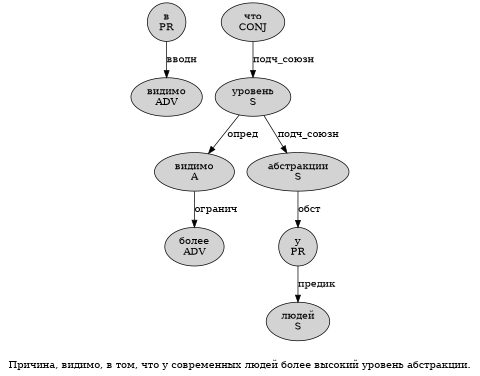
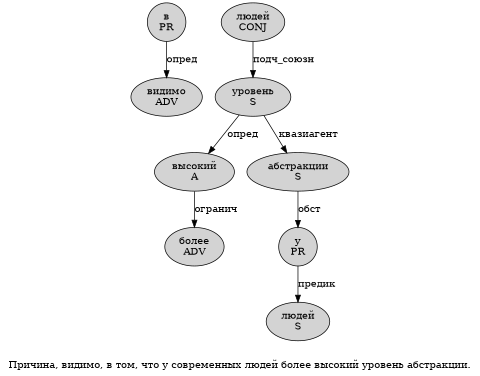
(253, 22) -> (253, 22)
(182, 60) -> (182, 60)
(308, 134) -> (308, 134)
(194, 172) -> (194, 172)
